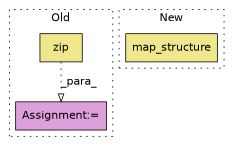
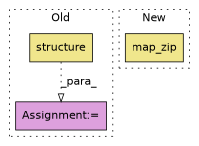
(61, 48) -> (61, 48)
(172, 48) -> (154, 48)
